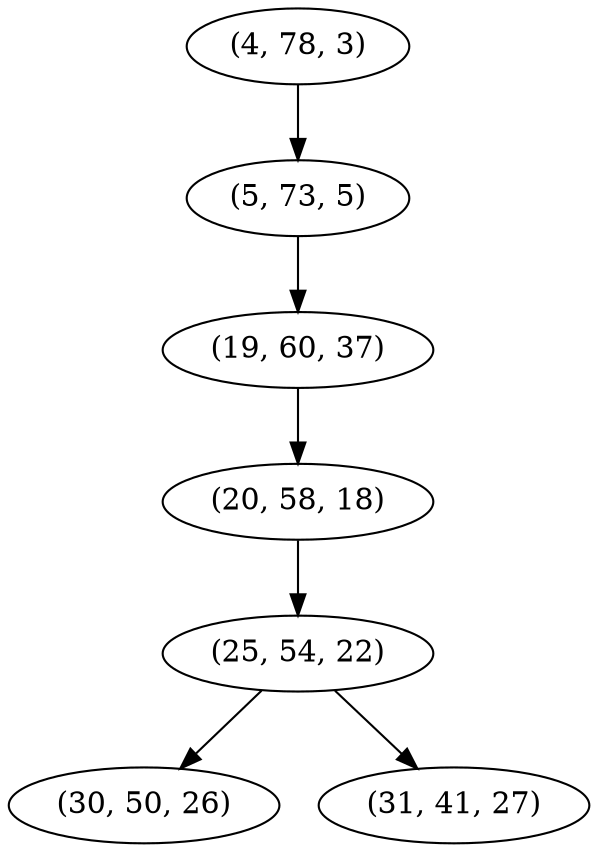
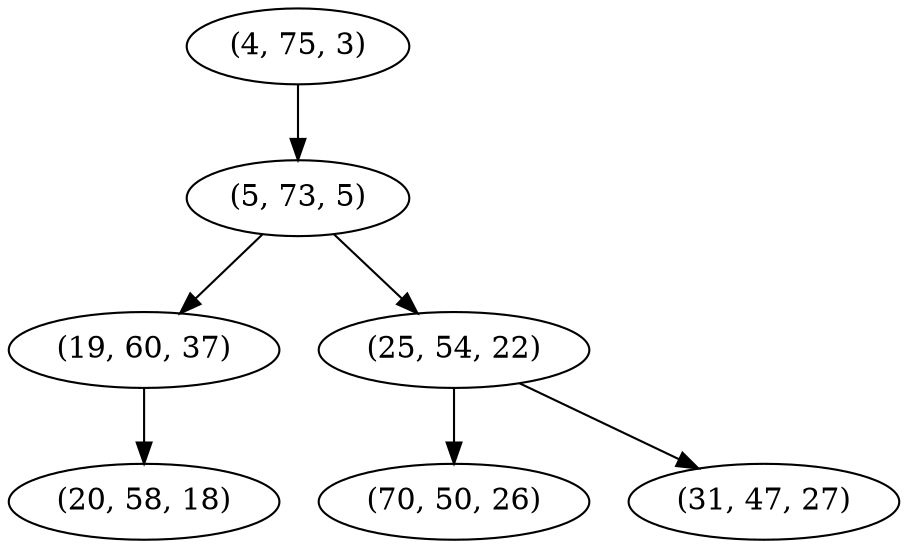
(298, 46) -> (298, 46)
(298, 567) -> (368, 267)
(144, 805) -> (454, 502)
(454, 805) -> (764, 502)
